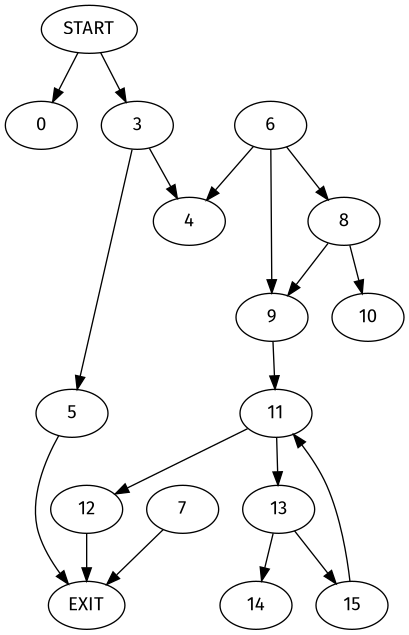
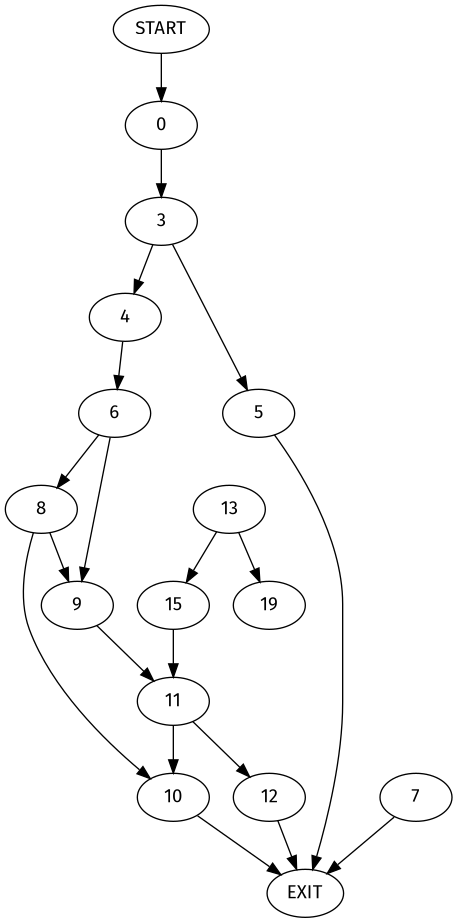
(110, 71) -> (161, 167)
(234, 168) -> (121, 359)
(277, 455) -> (173, 743)
(256, 605) -> (269, 605)
none -> (234, 841)
